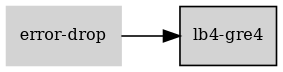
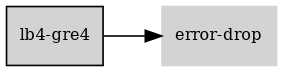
(142, 36) -> (124, 36)
